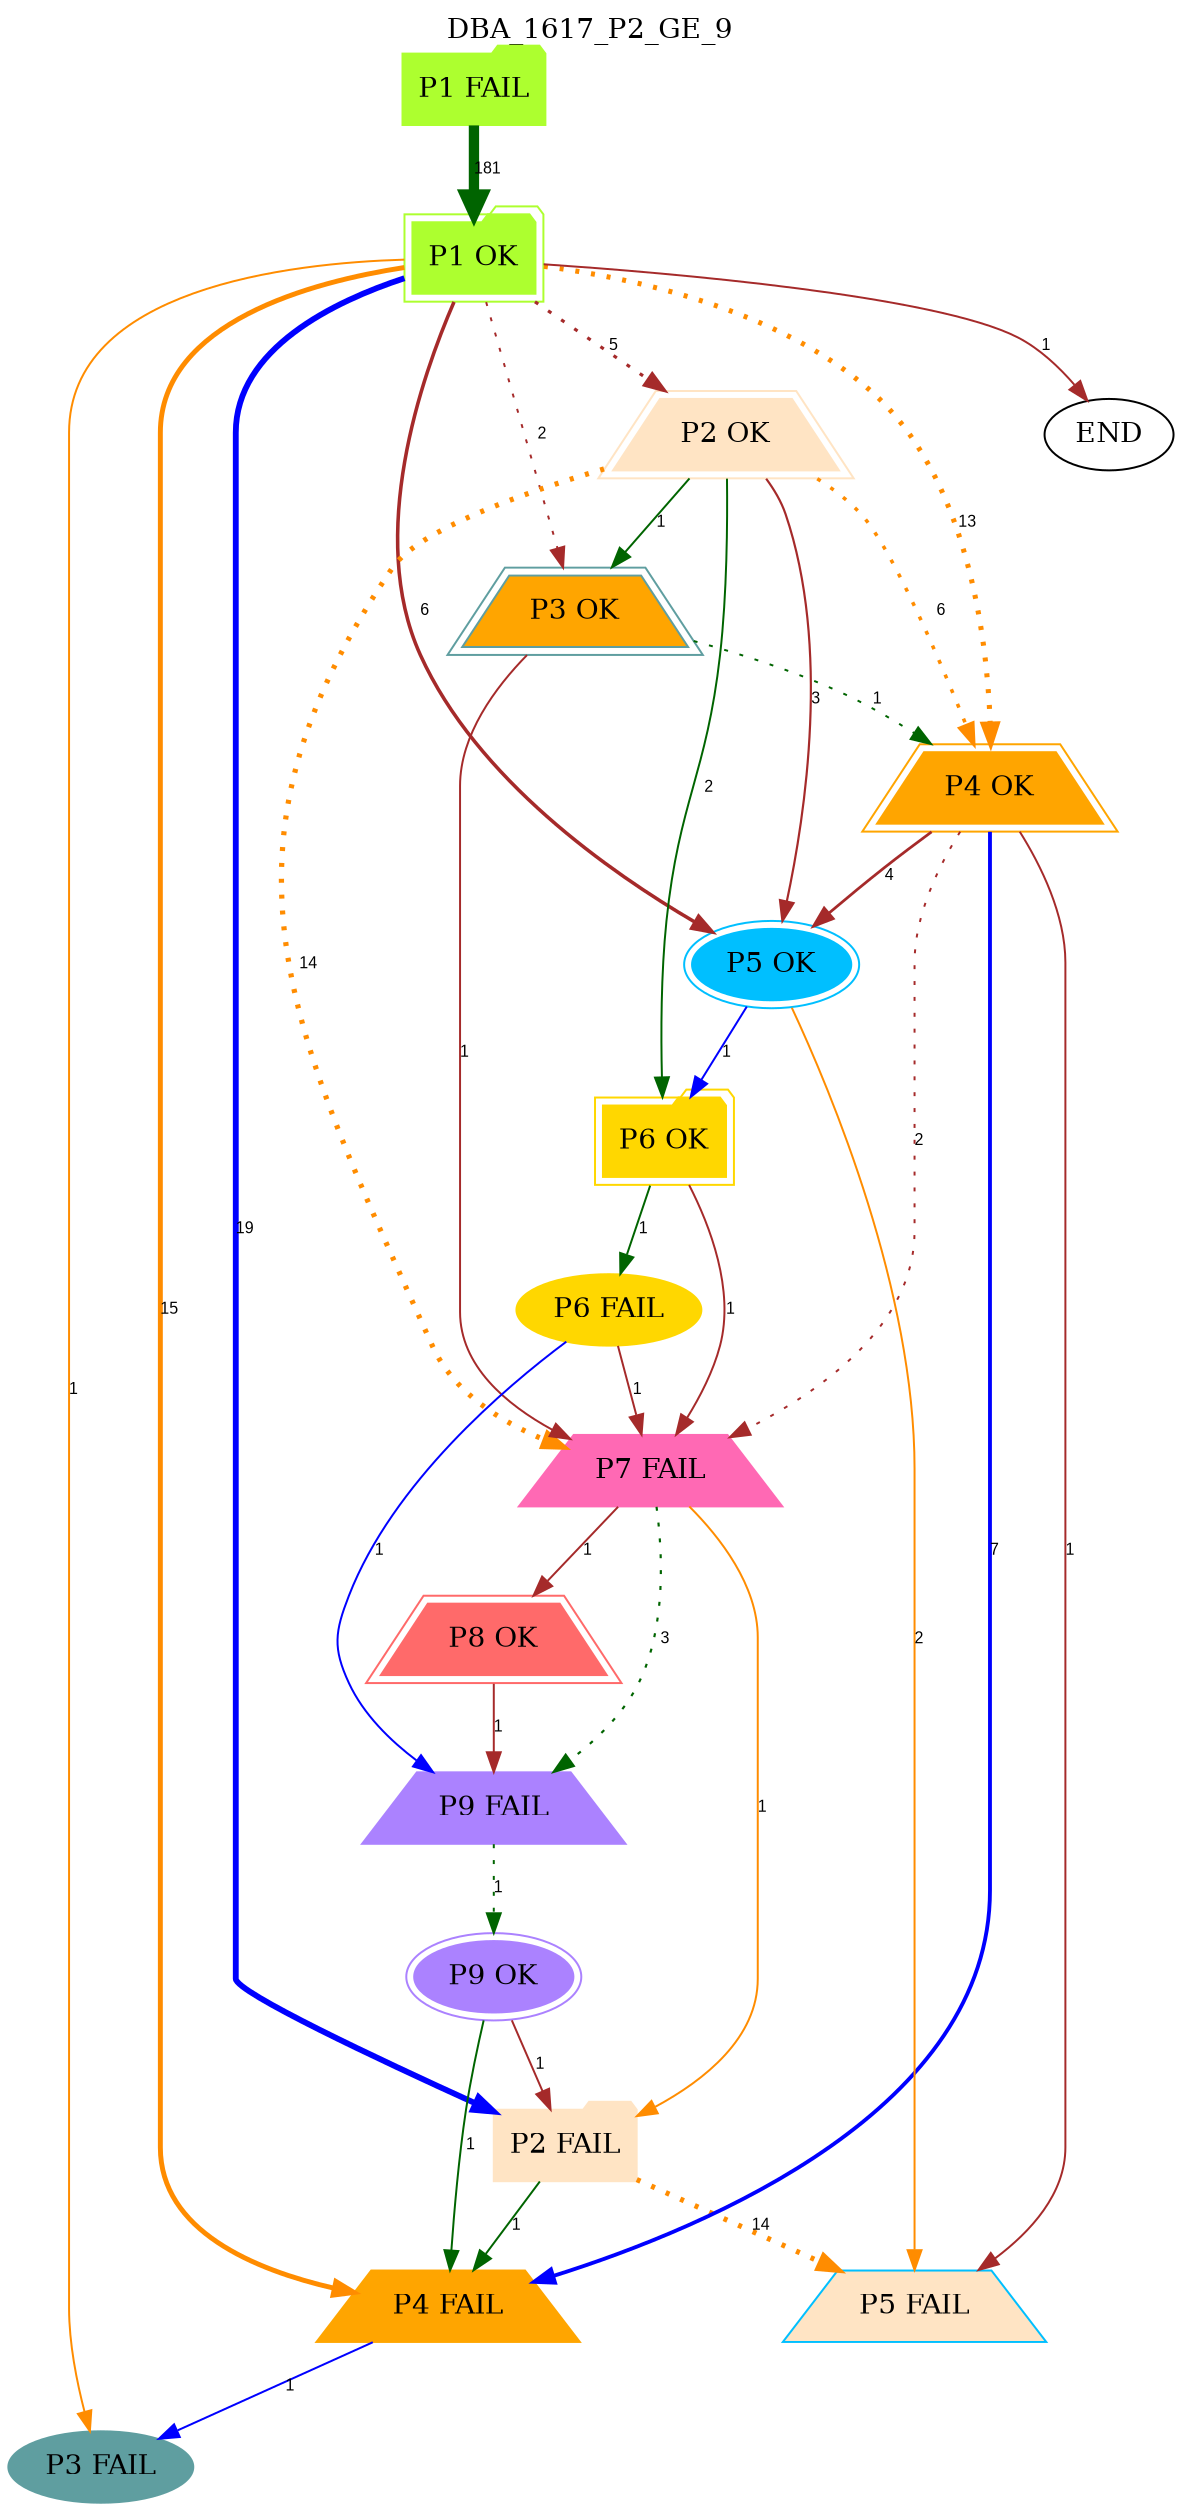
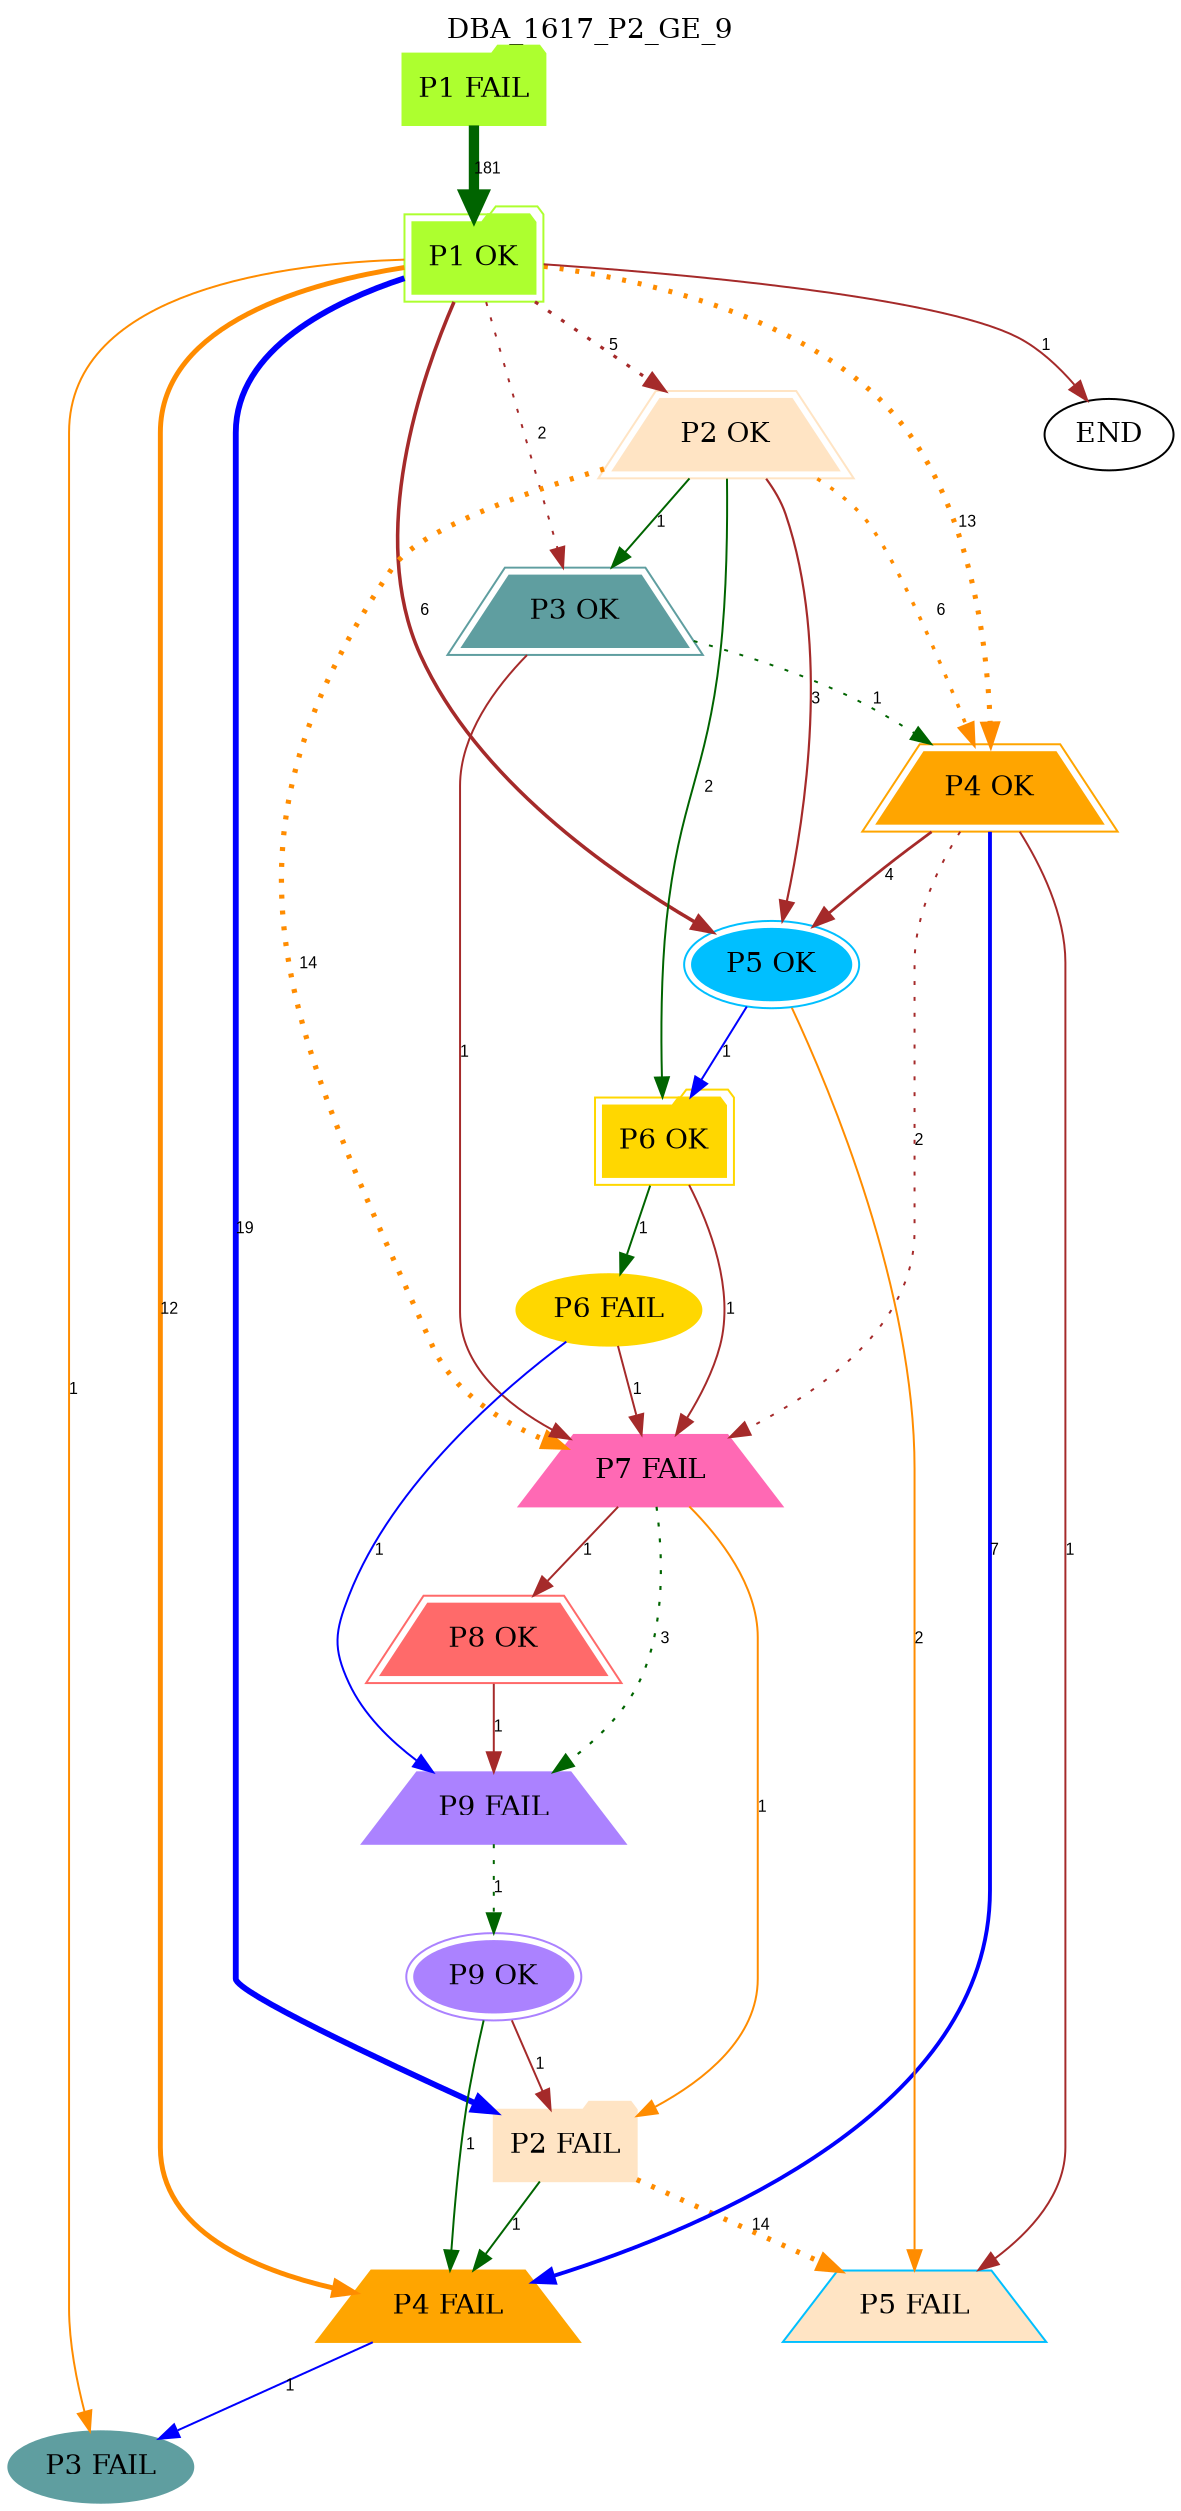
(575, 611) -> (575, 611)
(170, 1310) -> (170, 1310)
